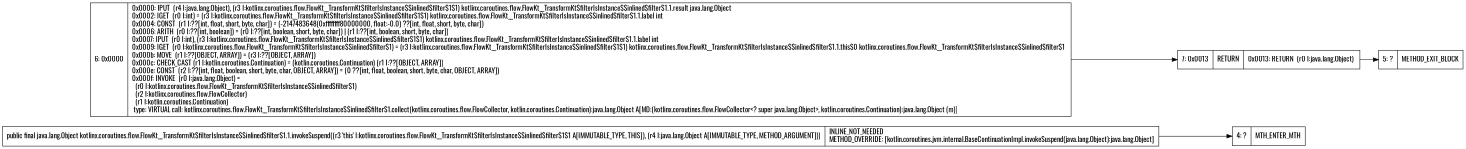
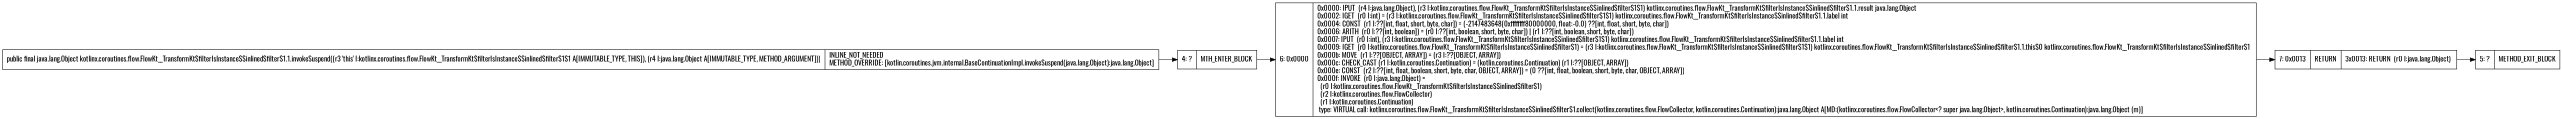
(1302, 59) -> (2399, 59)
none -> (1264, 60)
(1278, 136) -> (1227, 59)
